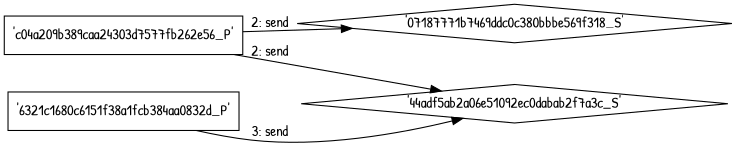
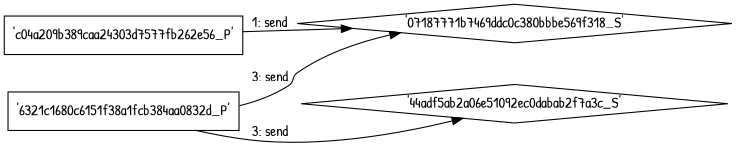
(270, 23) -> (270, 23)
none -> (310, 65)
(332, 72) -> none
